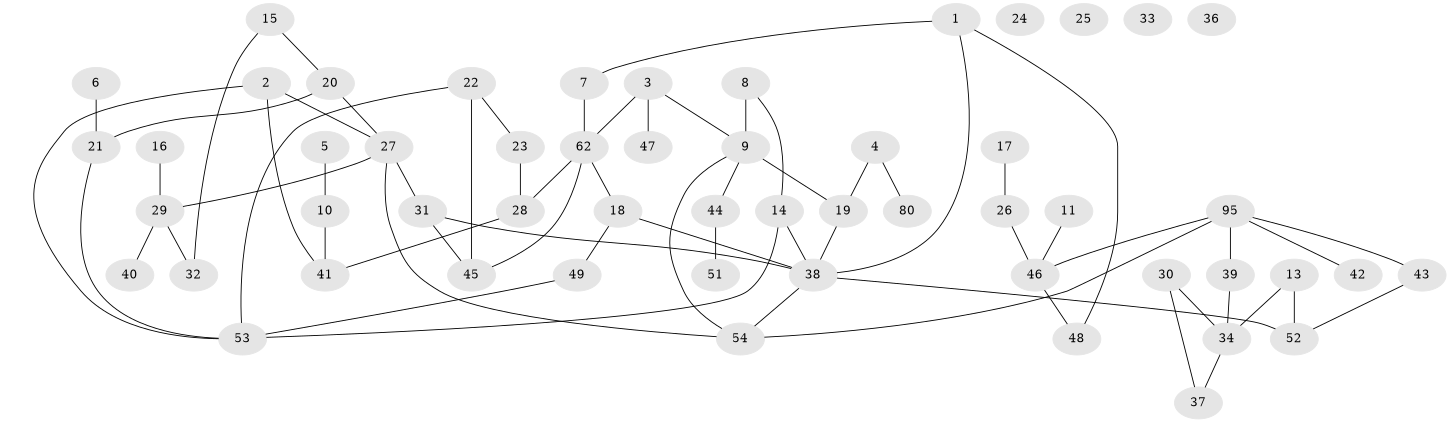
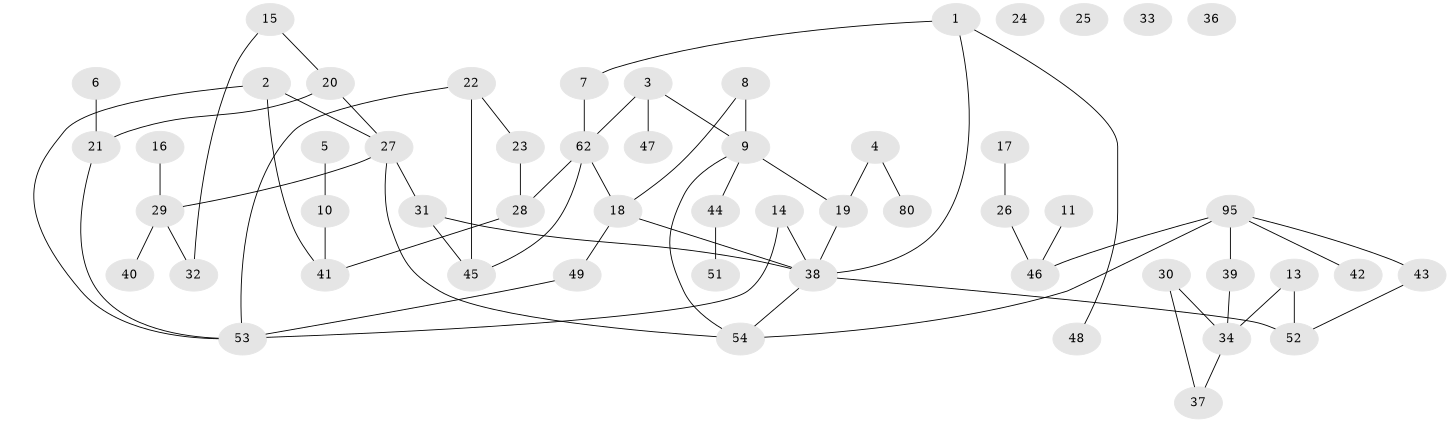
(781, 143) -> (690, 154)
(1056, 307) -> none
